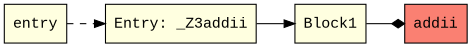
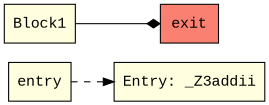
(270, 24) -> none
(436, 24) -> (189, 24)
